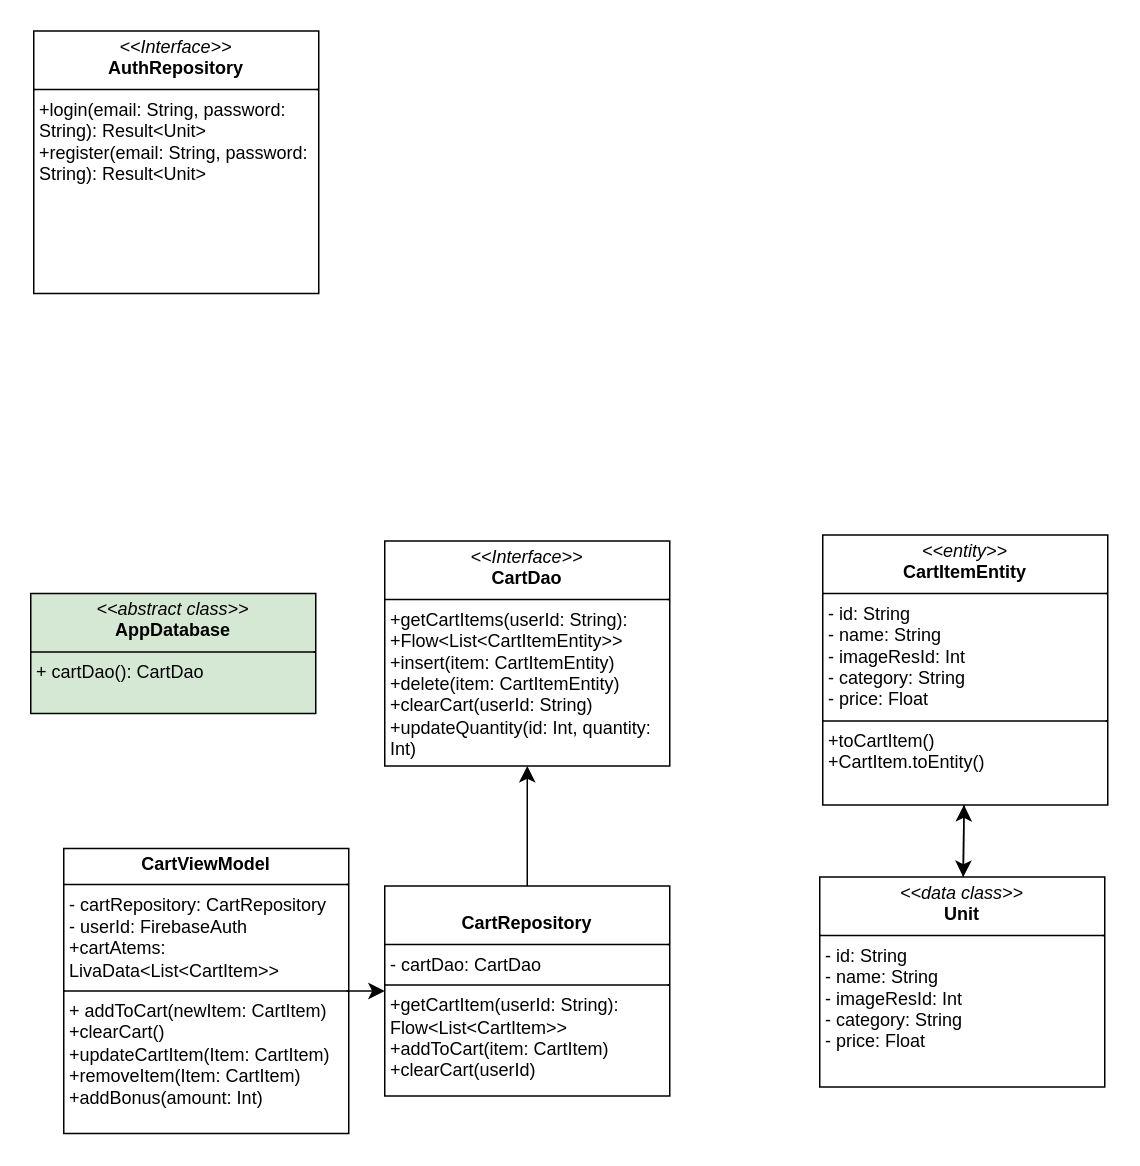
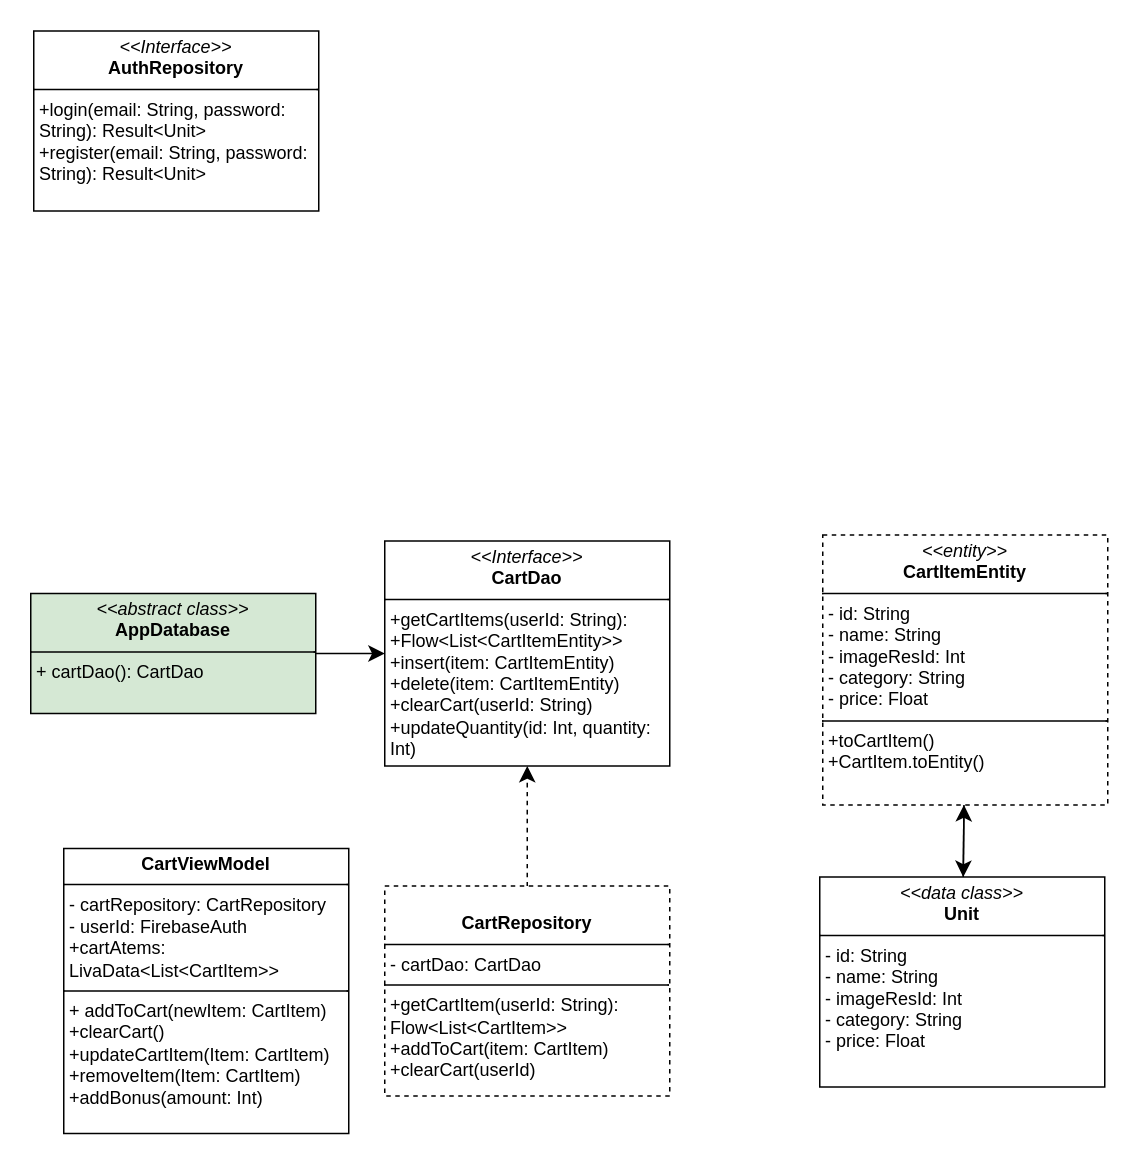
(176, 162) -> (176, 121)
none -> (344, 653)
(965, 670) -> (965, 670)
(527, 831) -> (527, 831)
(361, 991) -> none
(527, 991) -> (527, 991)
